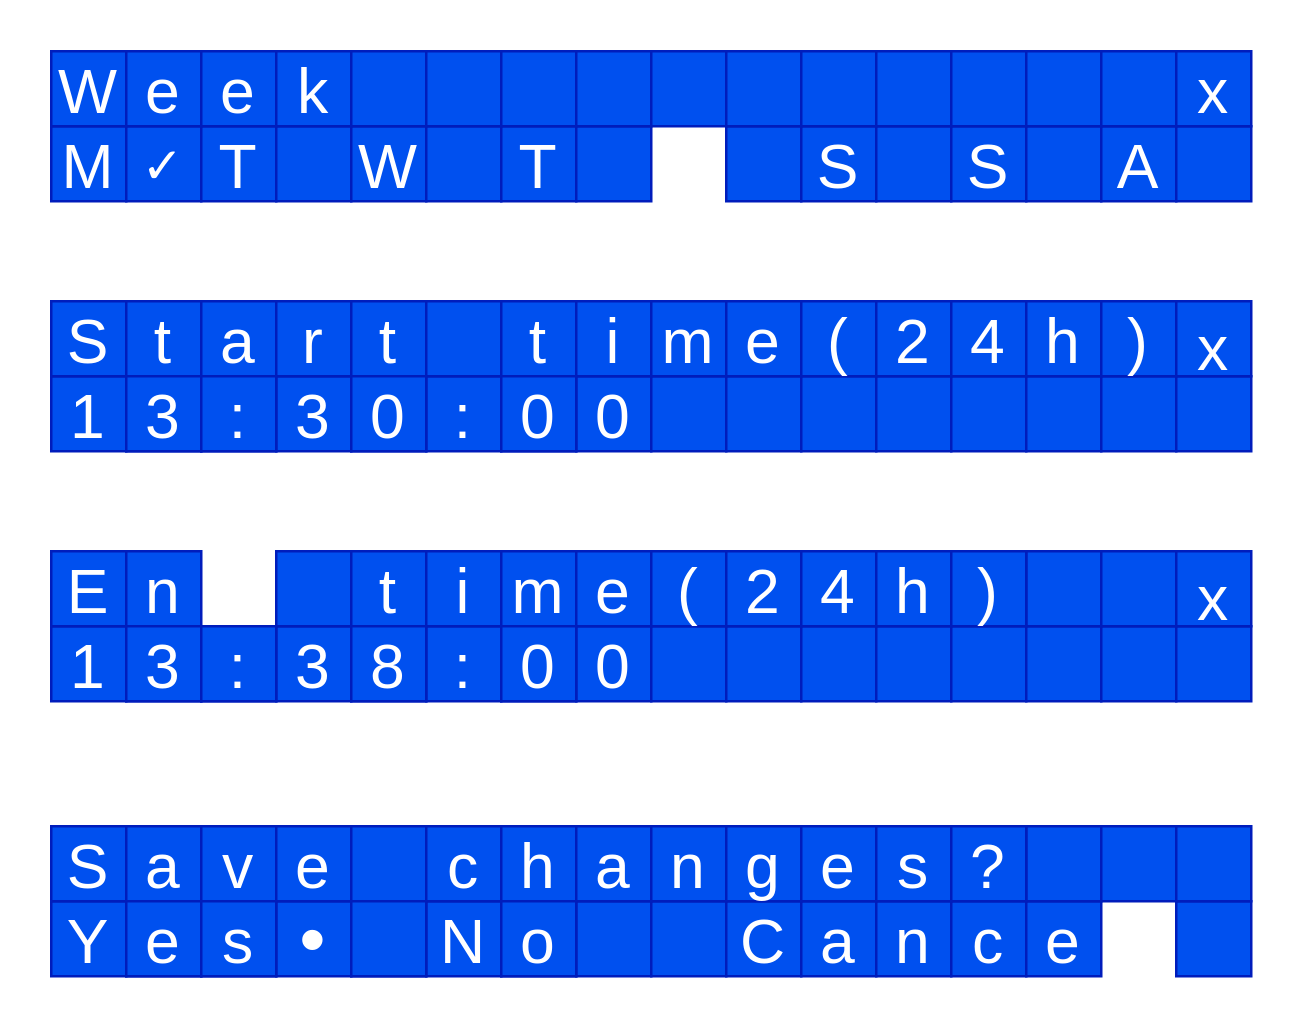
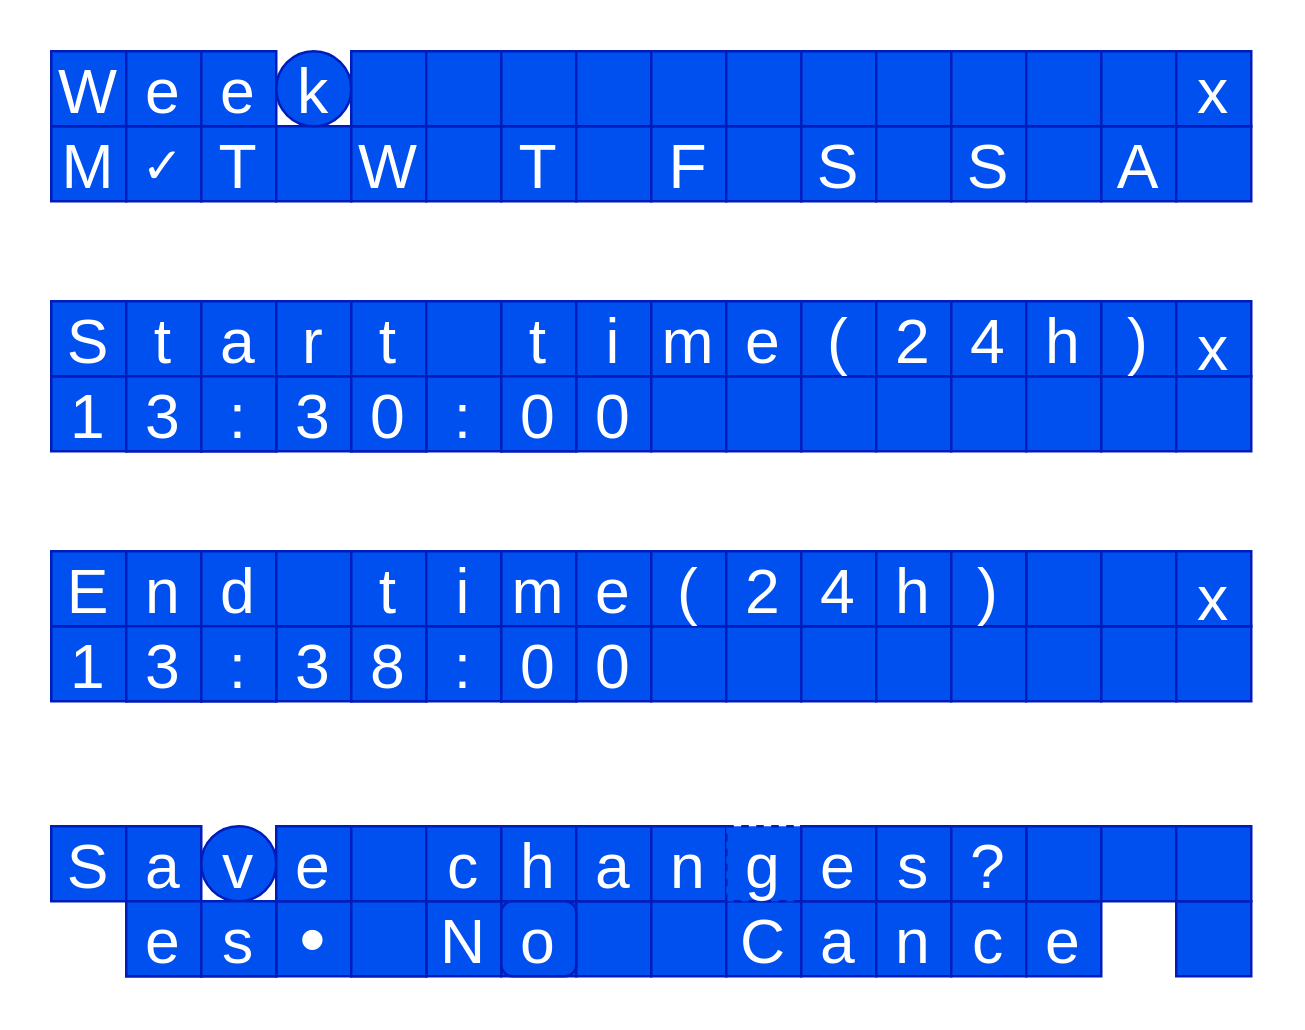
(314, 89) -> (314, 89)
none -> (689, 164)
none -> (239, 589)
(239, 864) -> (239, 864)
(764, 864) -> (764, 864)
(89, 939) -> none
(539, 939) -> (539, 939)
